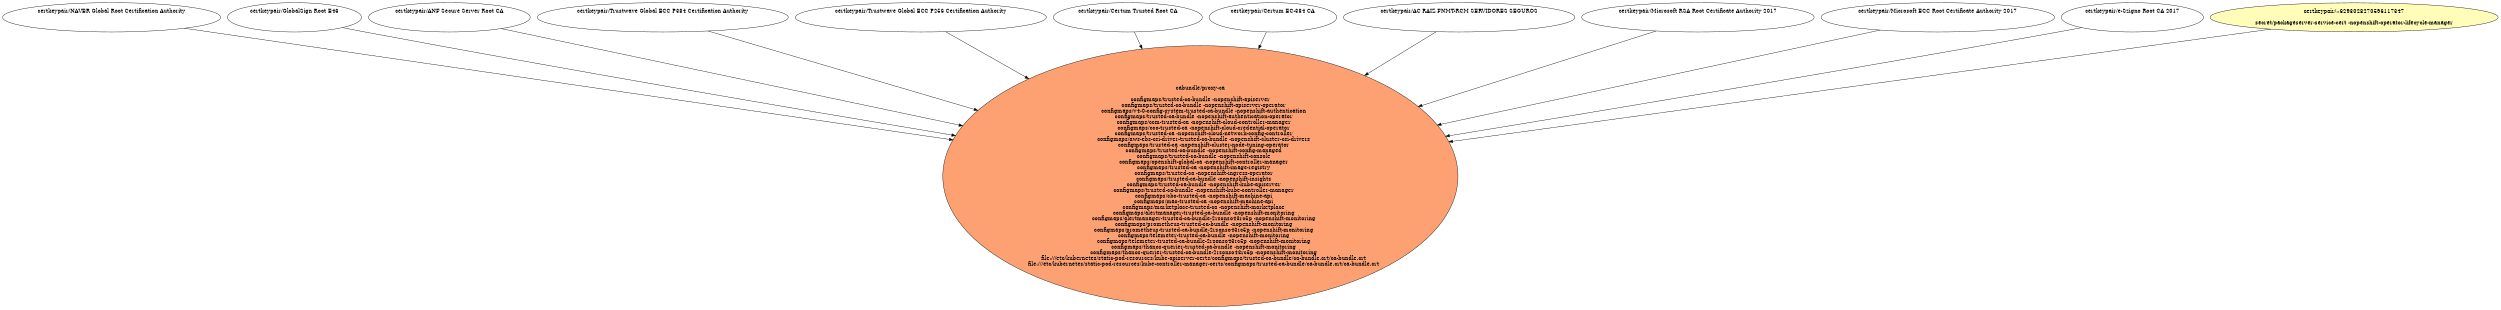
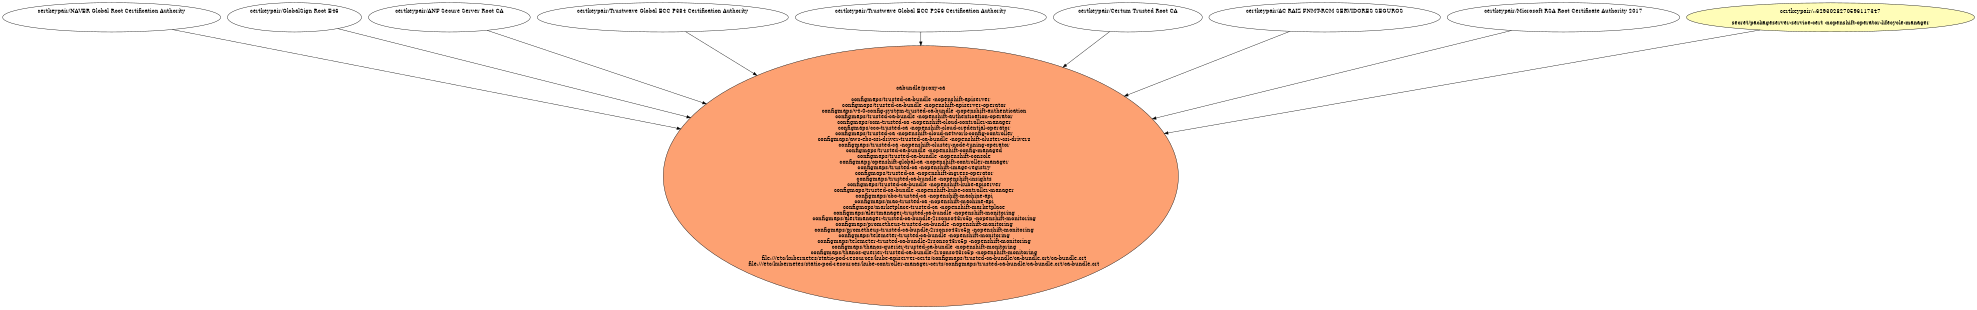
(1273, 17) -> none
(1938, 17) -> none
(2132, 17) -> none
